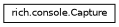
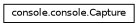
(59, 13) -> (69, 13)
